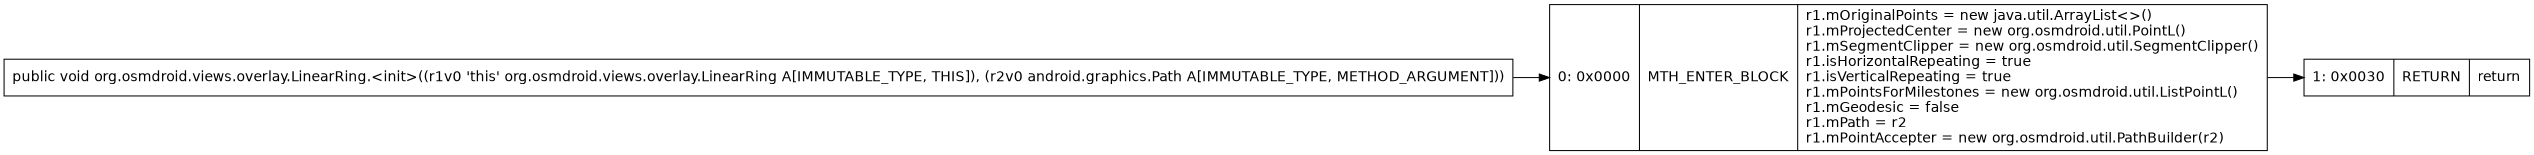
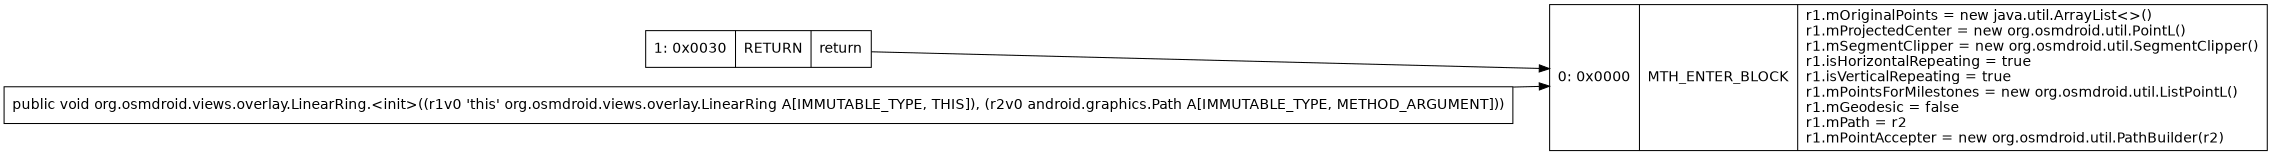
(2280, 78) -> (1205, 60)
